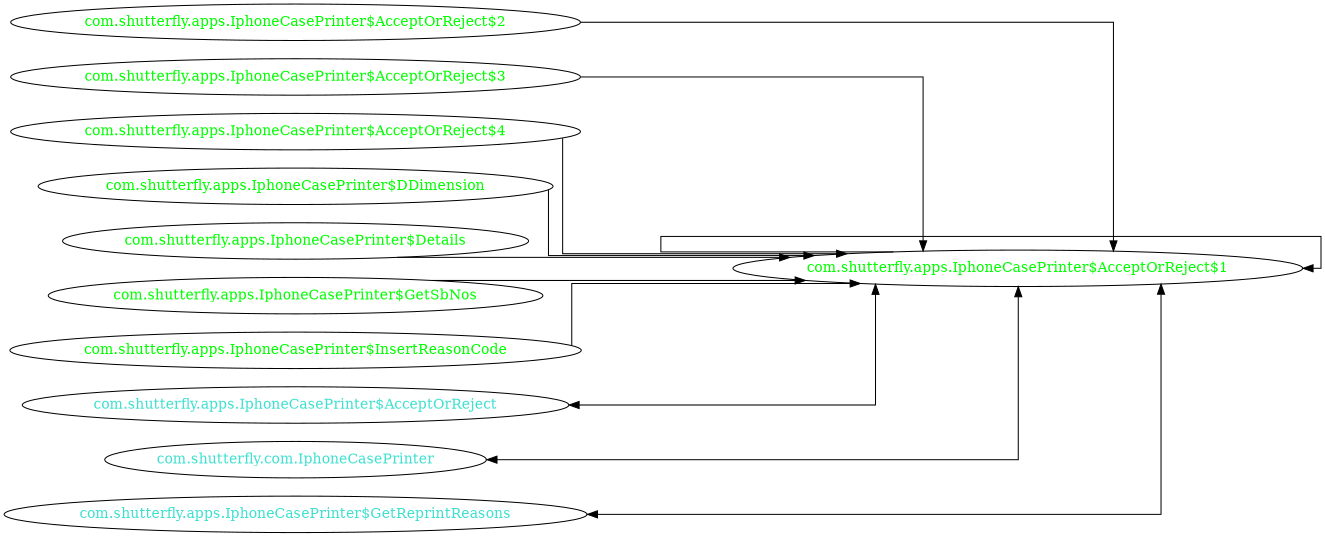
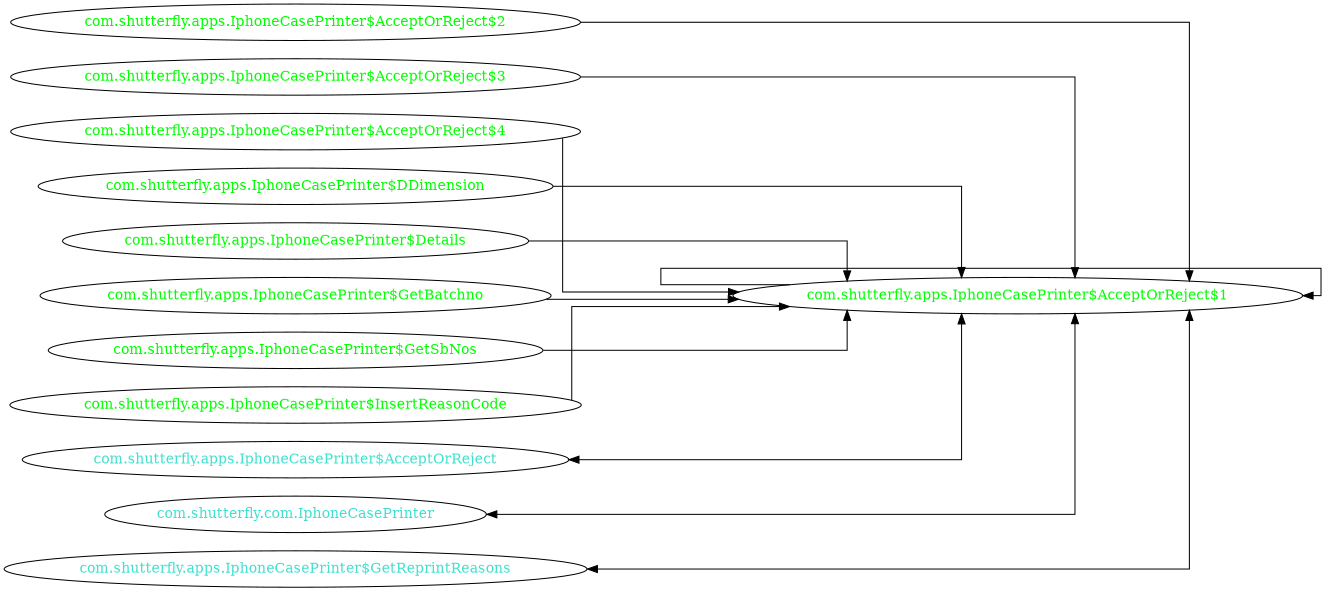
none -> (296, 296)
